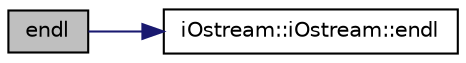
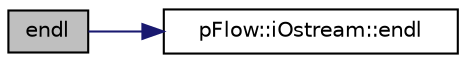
(311, 31) -> (311, 31)
